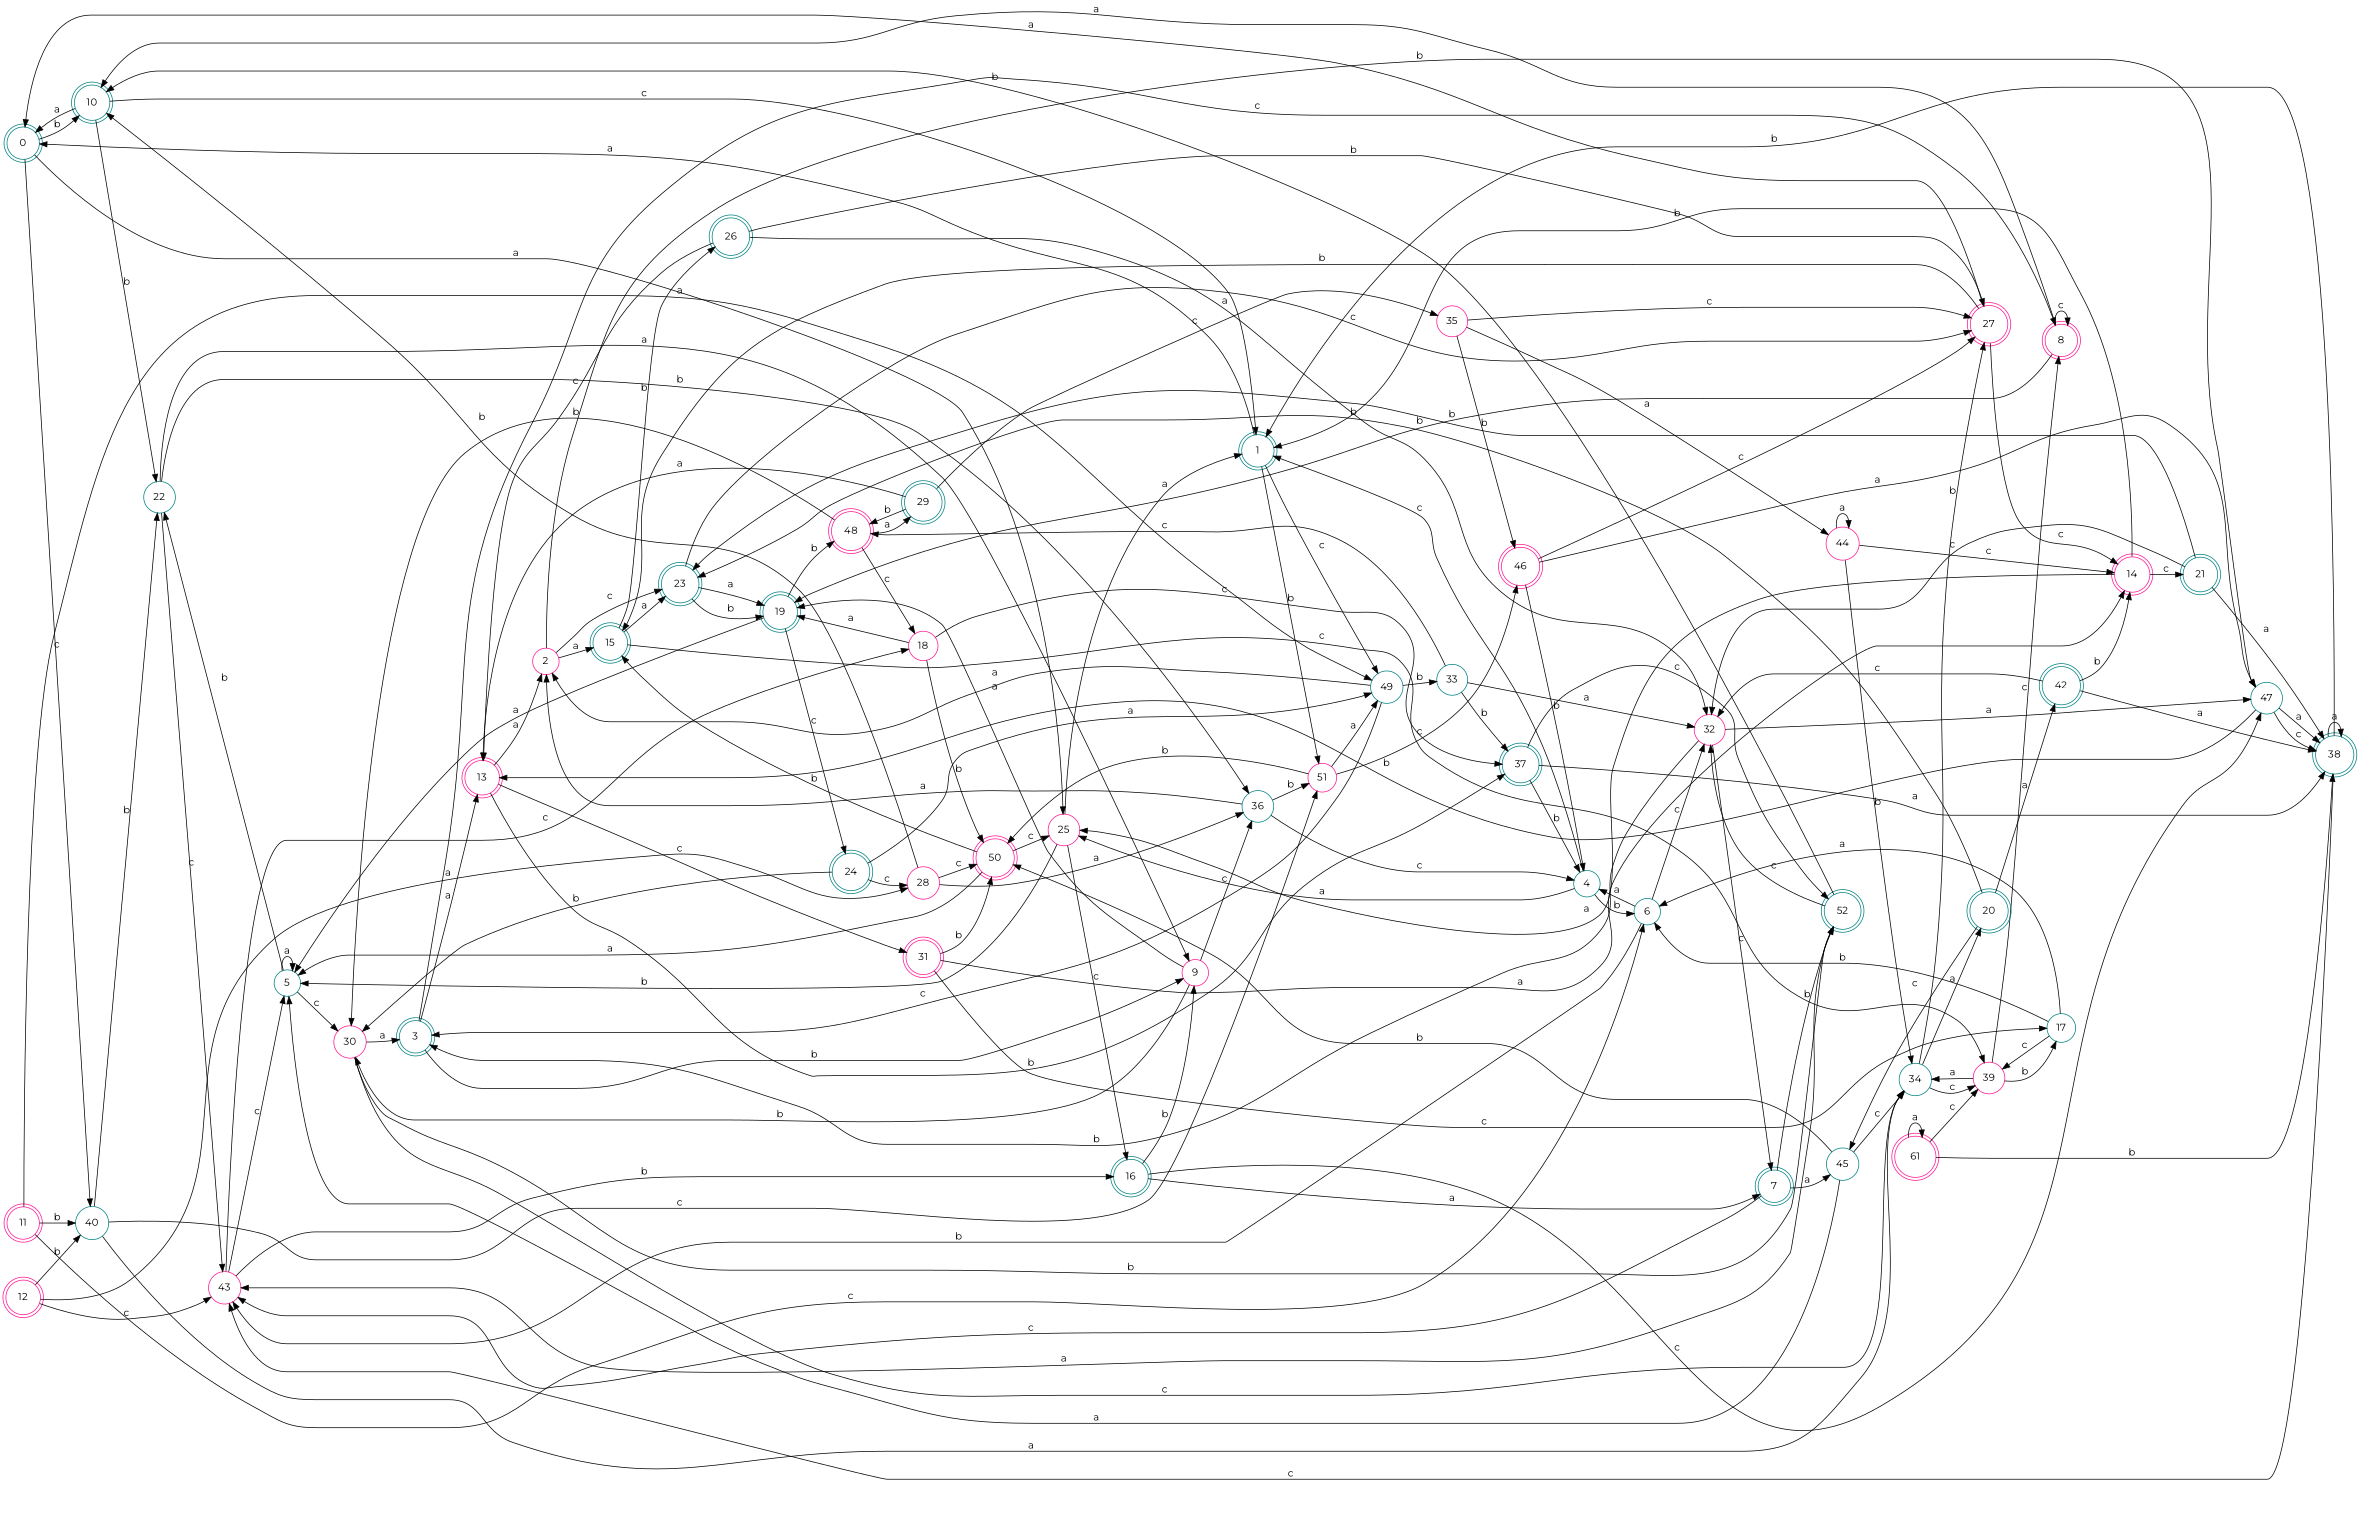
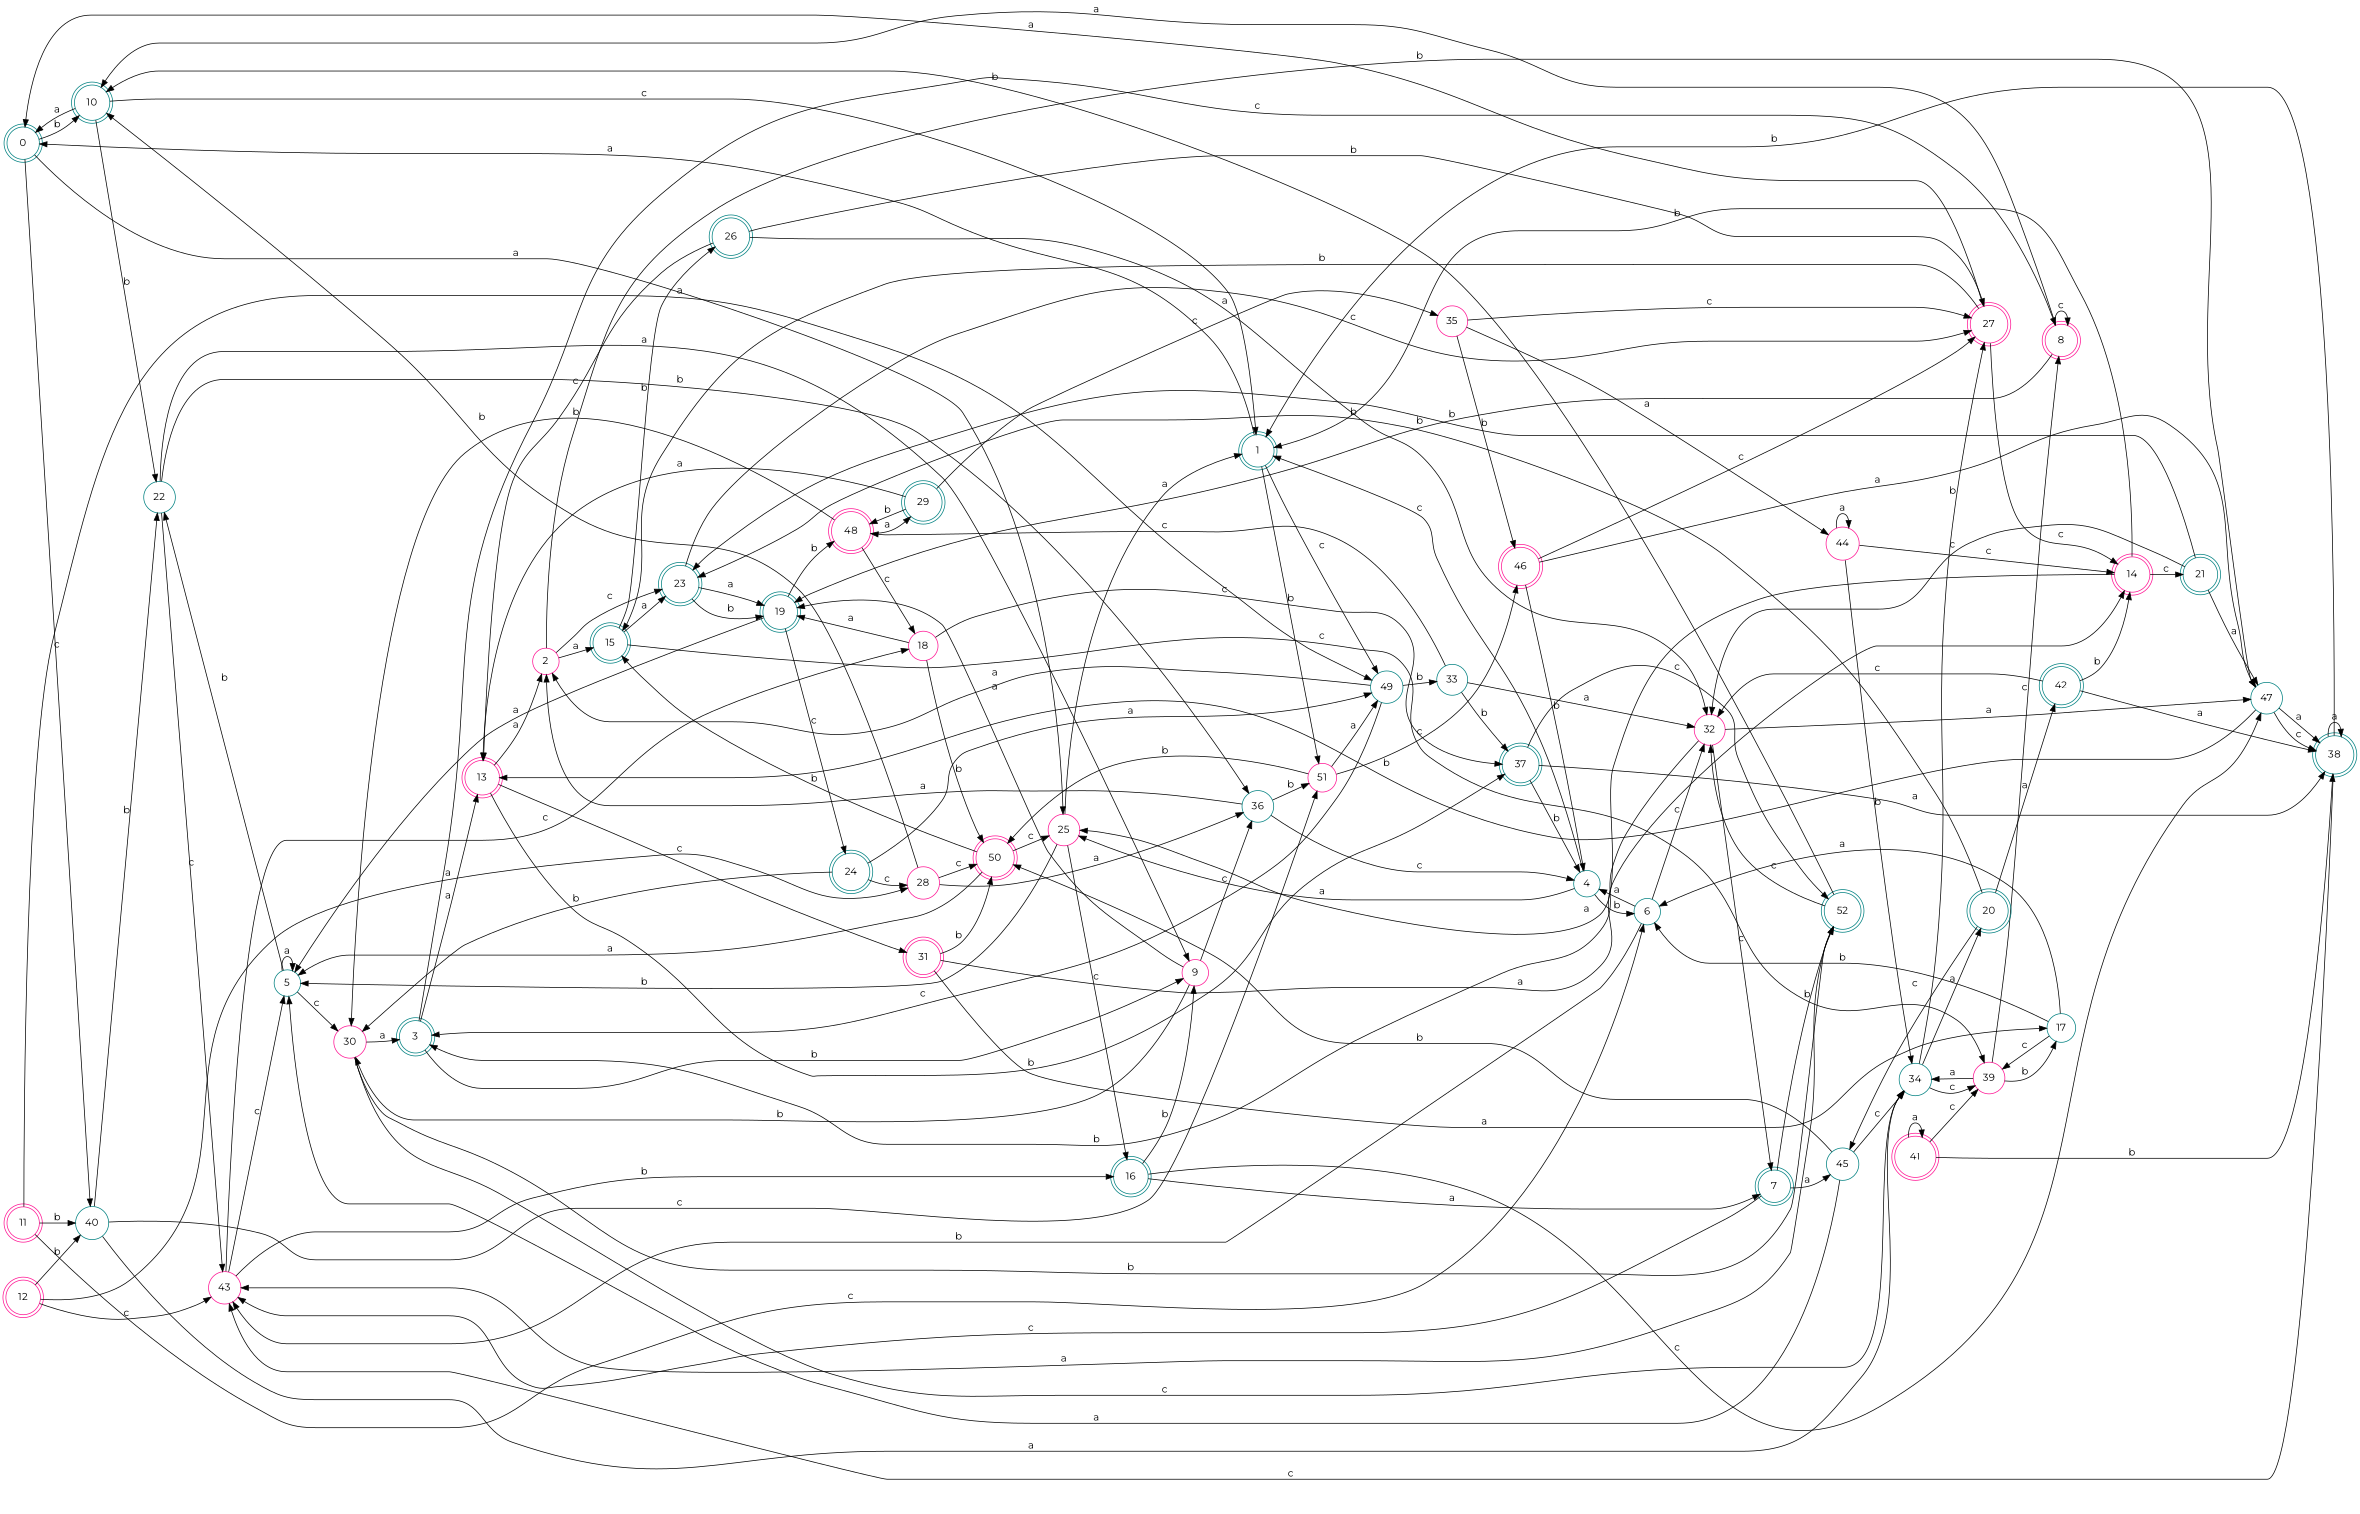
(2269, 658) -> (2230, 635)
(1484, 1122) -> (1484, 1122)
(1915, 1157) -> (1915, 1157)
